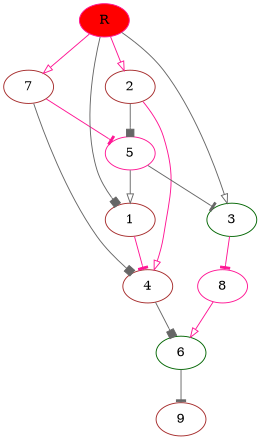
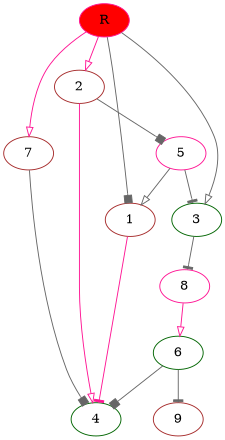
(77, 119) -> none
(228, 251) -> (191, 251)
(148, 286) -> (96, 419)
(162, 315) -> (141, 383)
